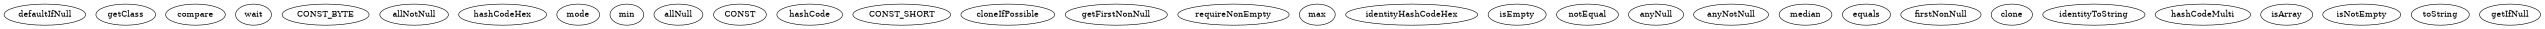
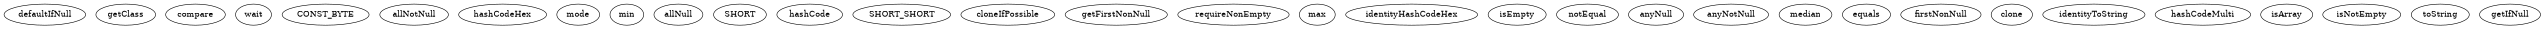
(740, 15) -> (740, 15)
(902, 15) -> (902, 15)
